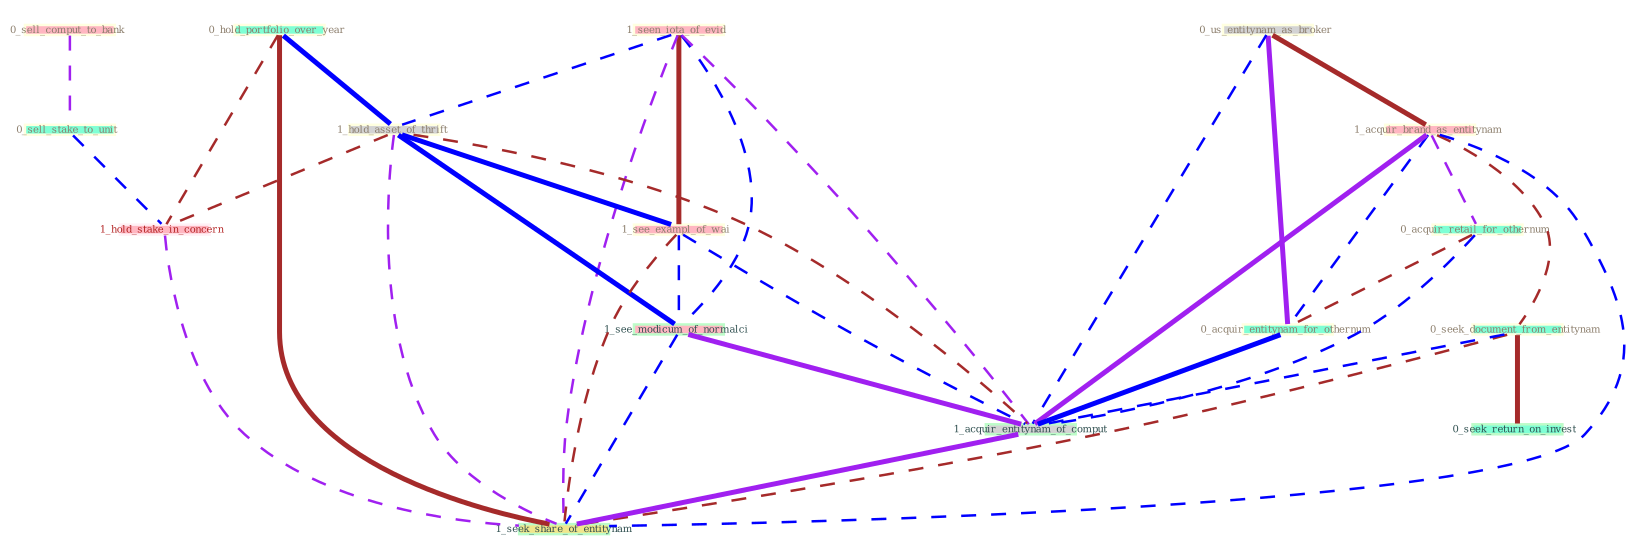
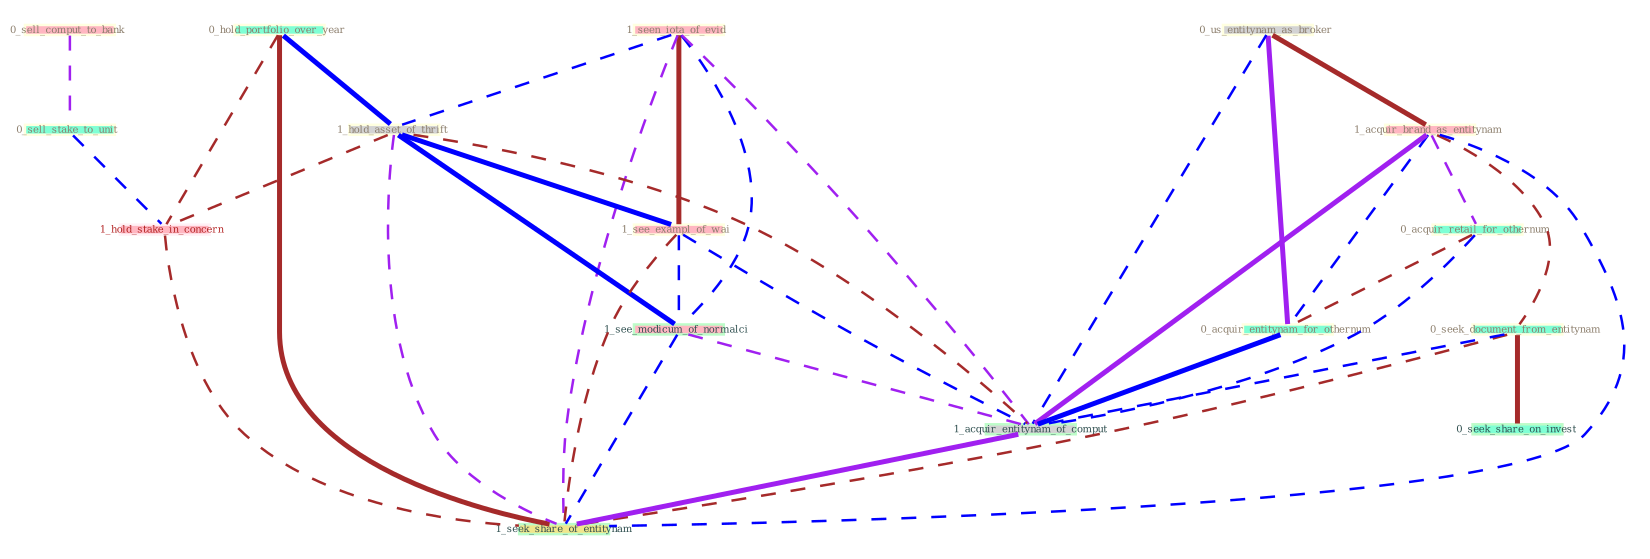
(855, 379) -> (855, 379)
(1517, 429) -> (1517, 429)
(275, 457) -> (275, 457)
